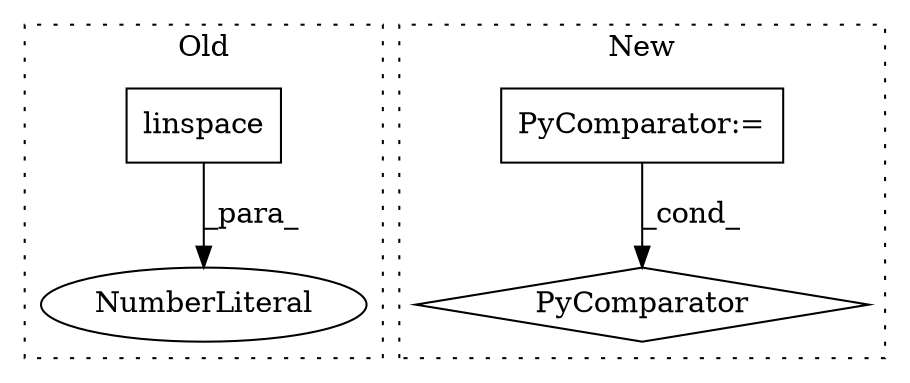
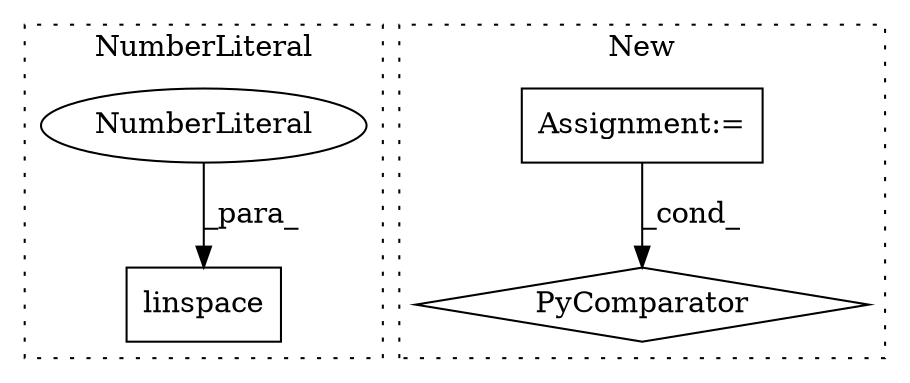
(204, 48) -> (204, 48)
(642, 126) -> (642, 126)
(204, 205) -> (204, 205)
